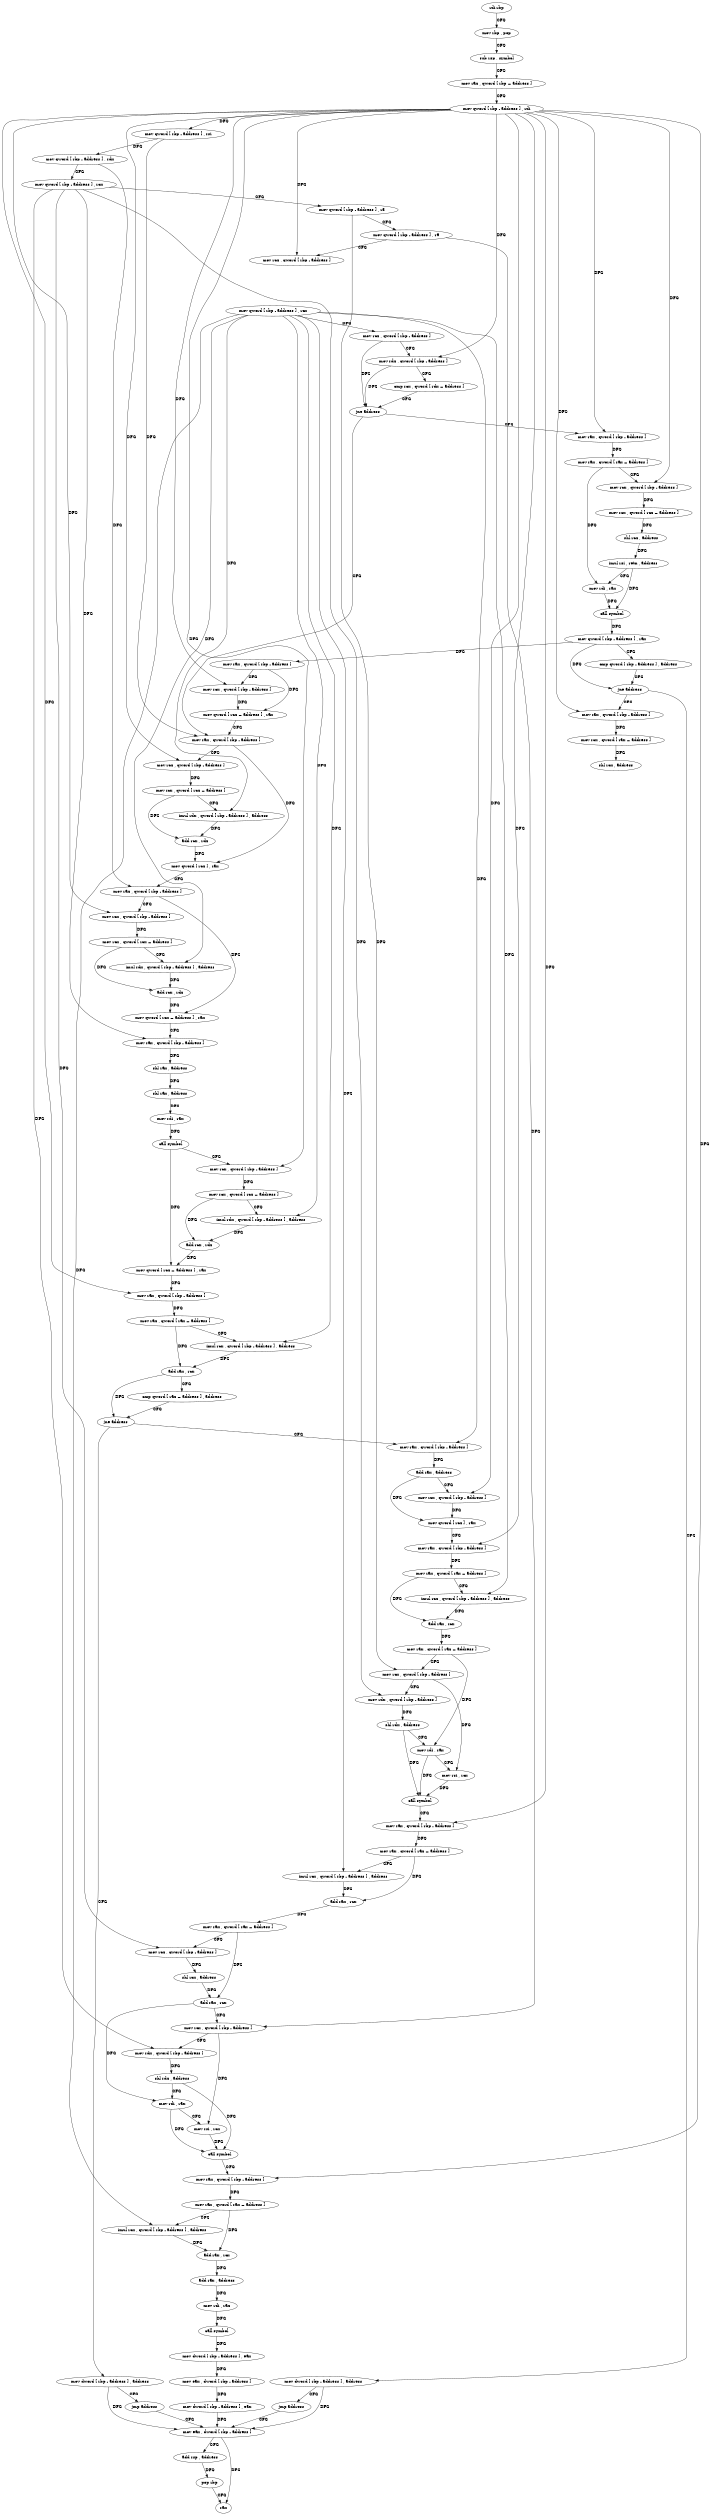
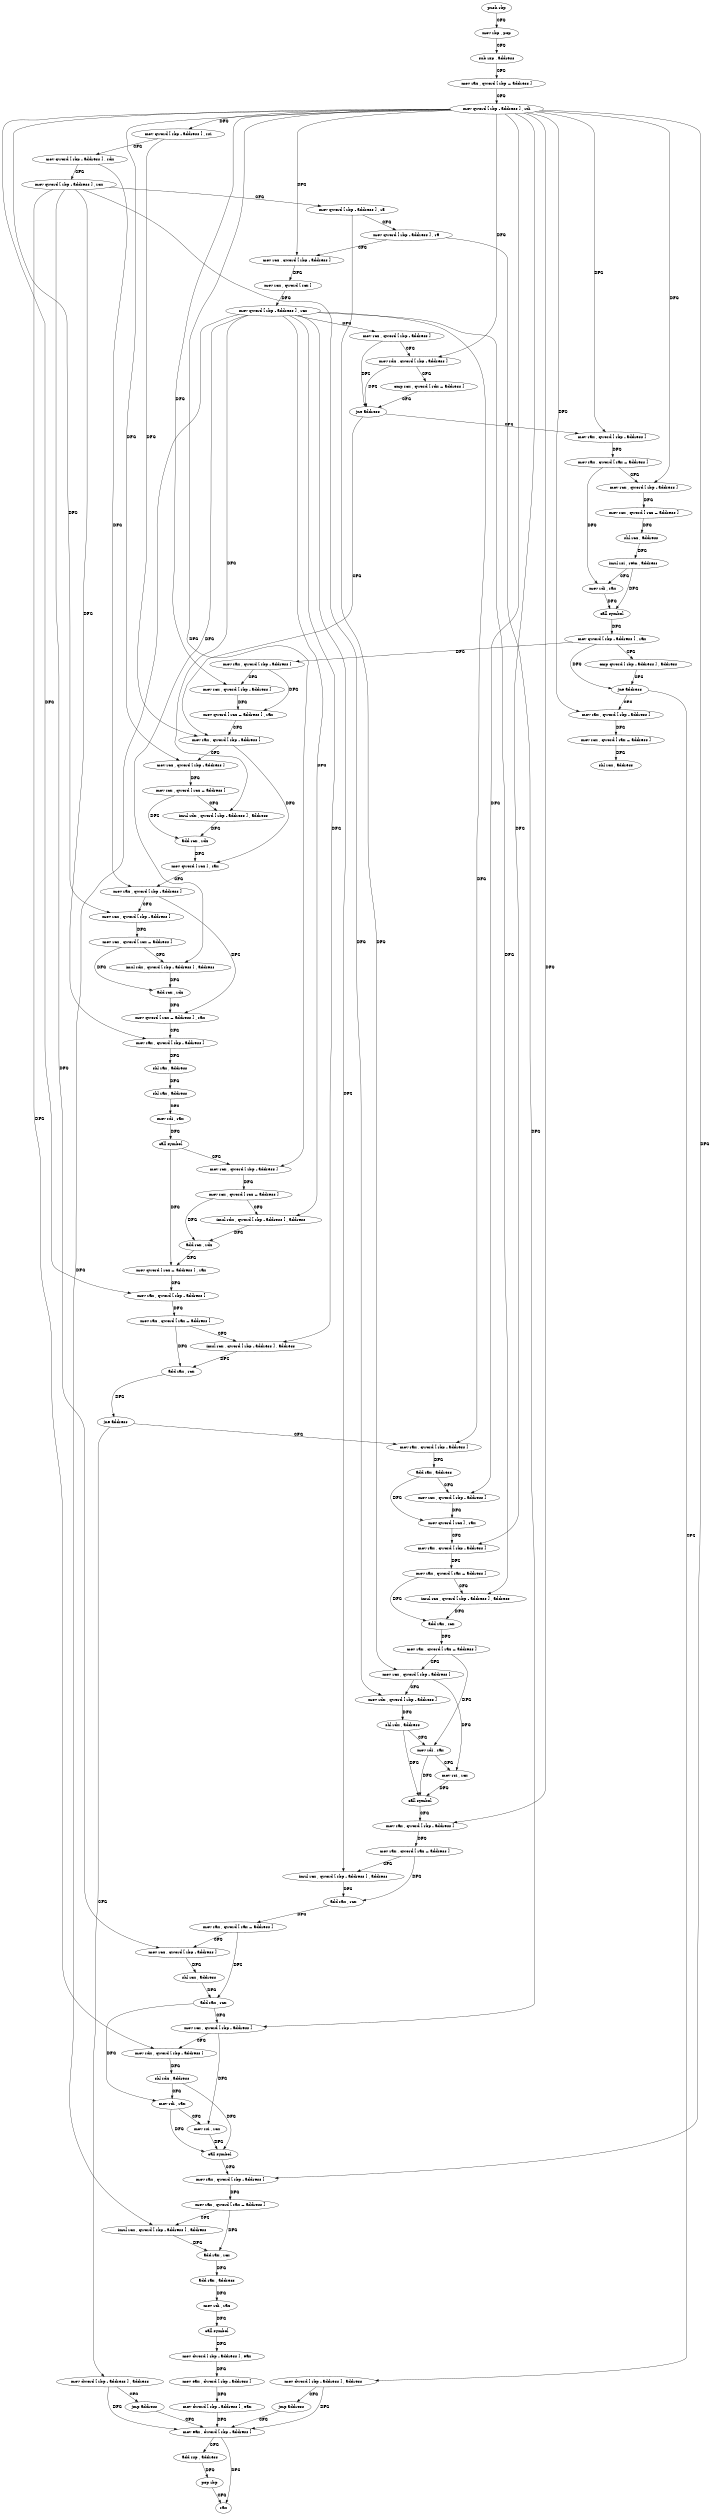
(497, 8) -> (497, 8)
(497, 58) -> (497, 58)
(138, 147) -> (138, 147)
none -> (288, 286)
(182, 1397) -> none
